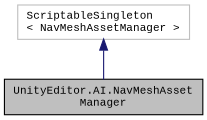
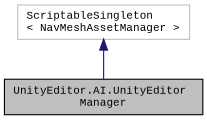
(104, 97) -> (104, 97)
